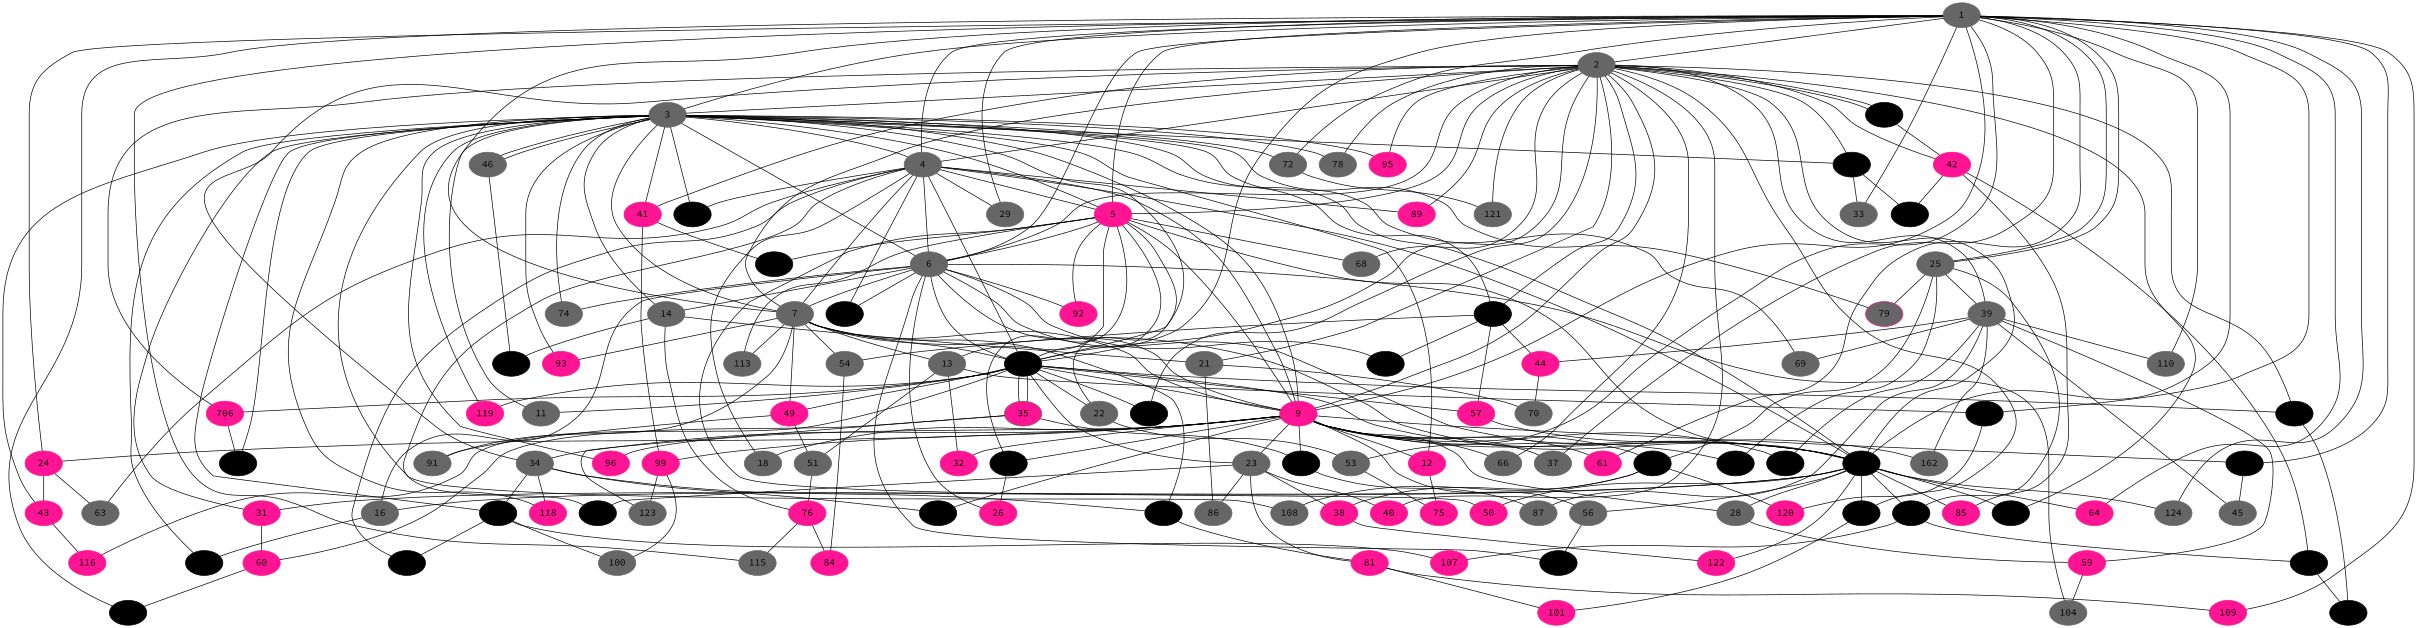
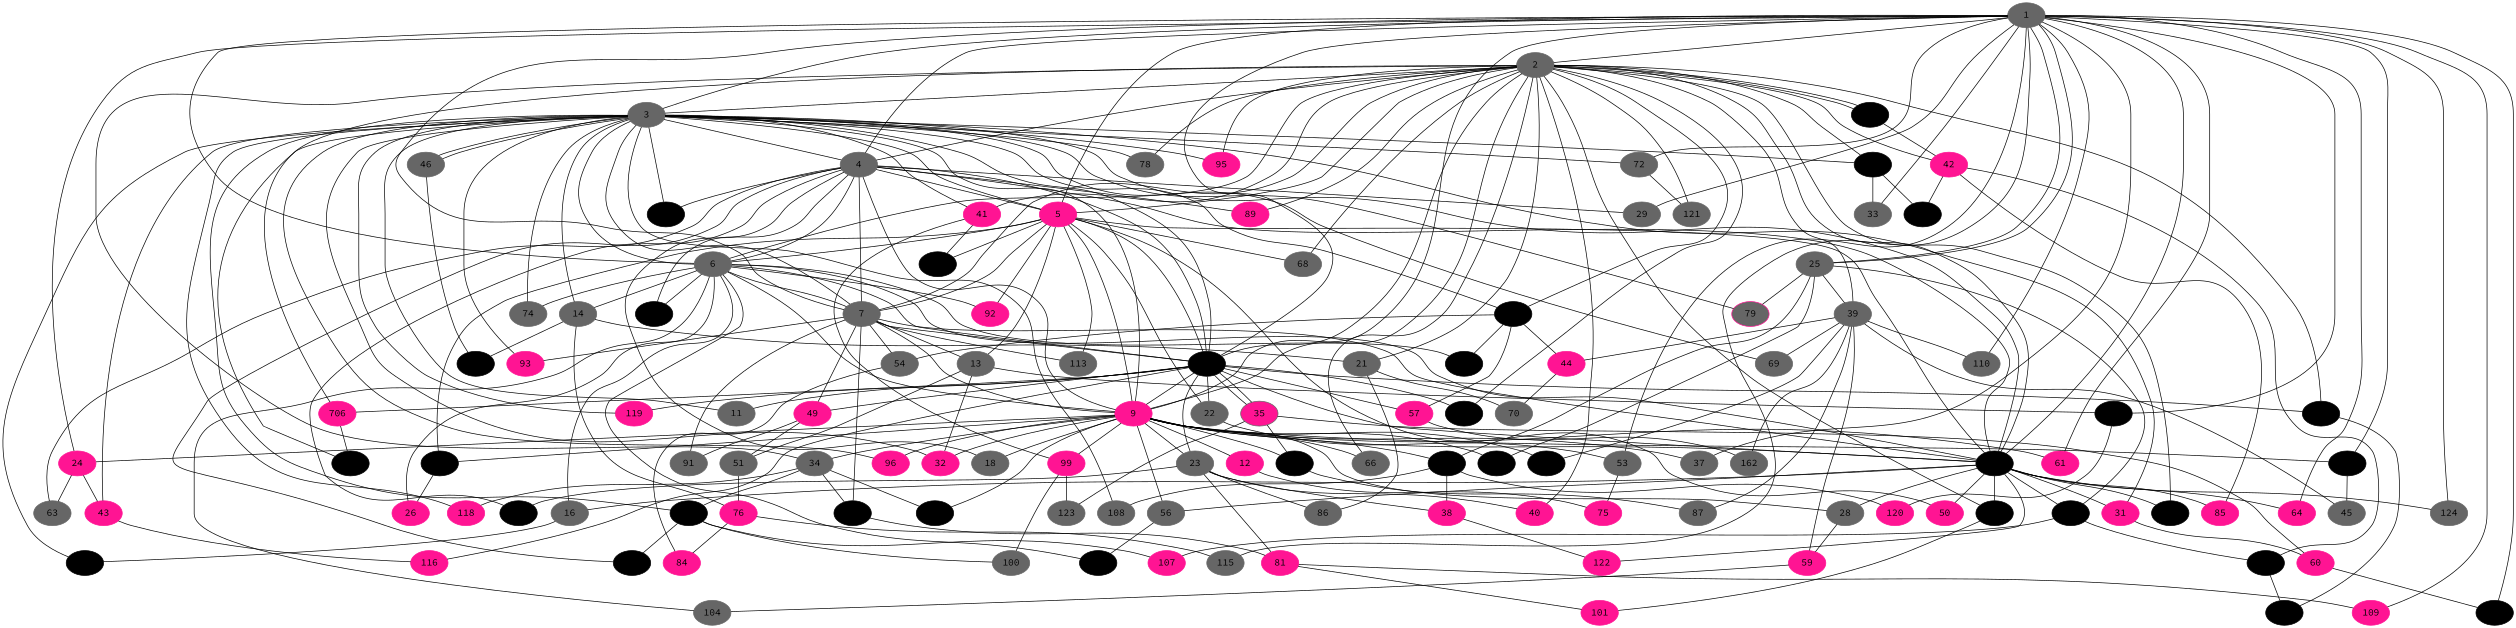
(1142, 181) -> (405, 382)
none -> (984, 277)
